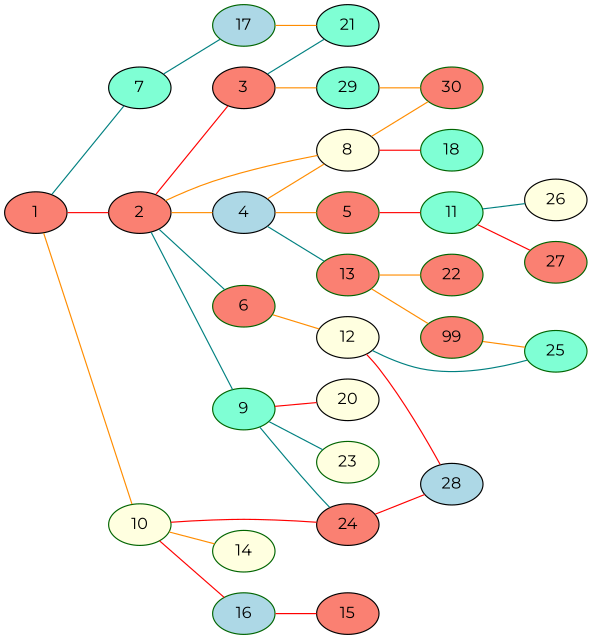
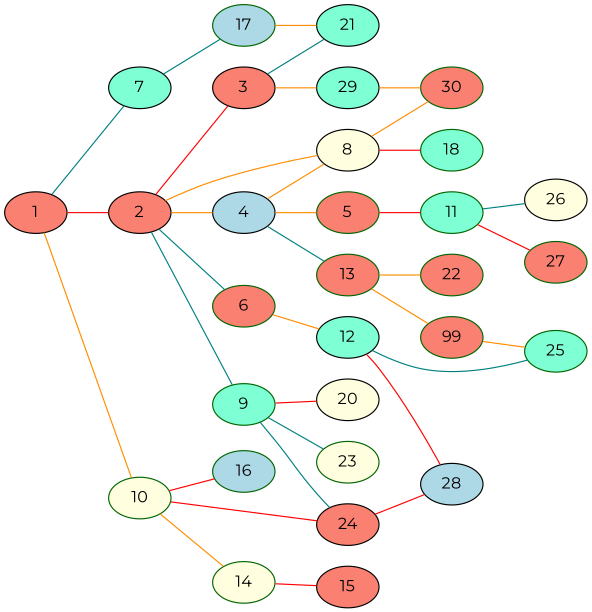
(348, 337) -> (348, 337)
(296, 614) -> (296, 585)
